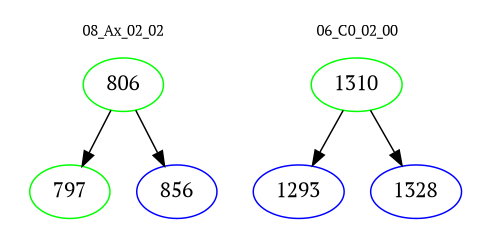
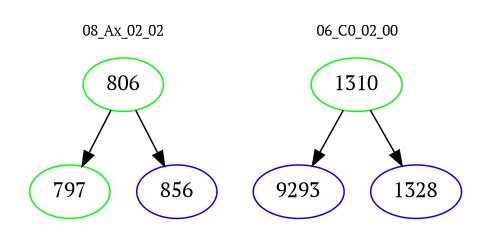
(299, 192) -> (299, 192)
